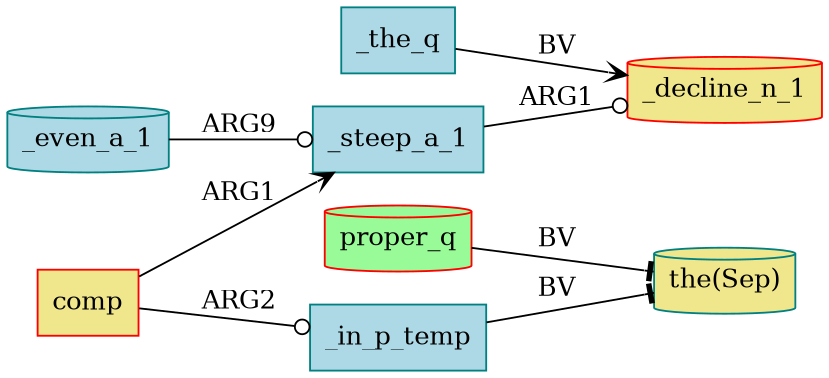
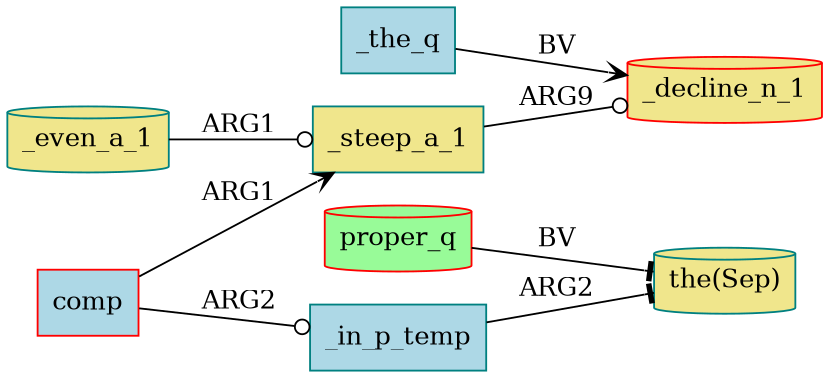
(557, 98) -> (557, 98)
(239, 126) -> (239, 126)
(88, 139) -> (88, 139)
(398, 139) -> (398, 139)
(557, 289) -> (557, 289)
(88, 303) -> (88, 303)
